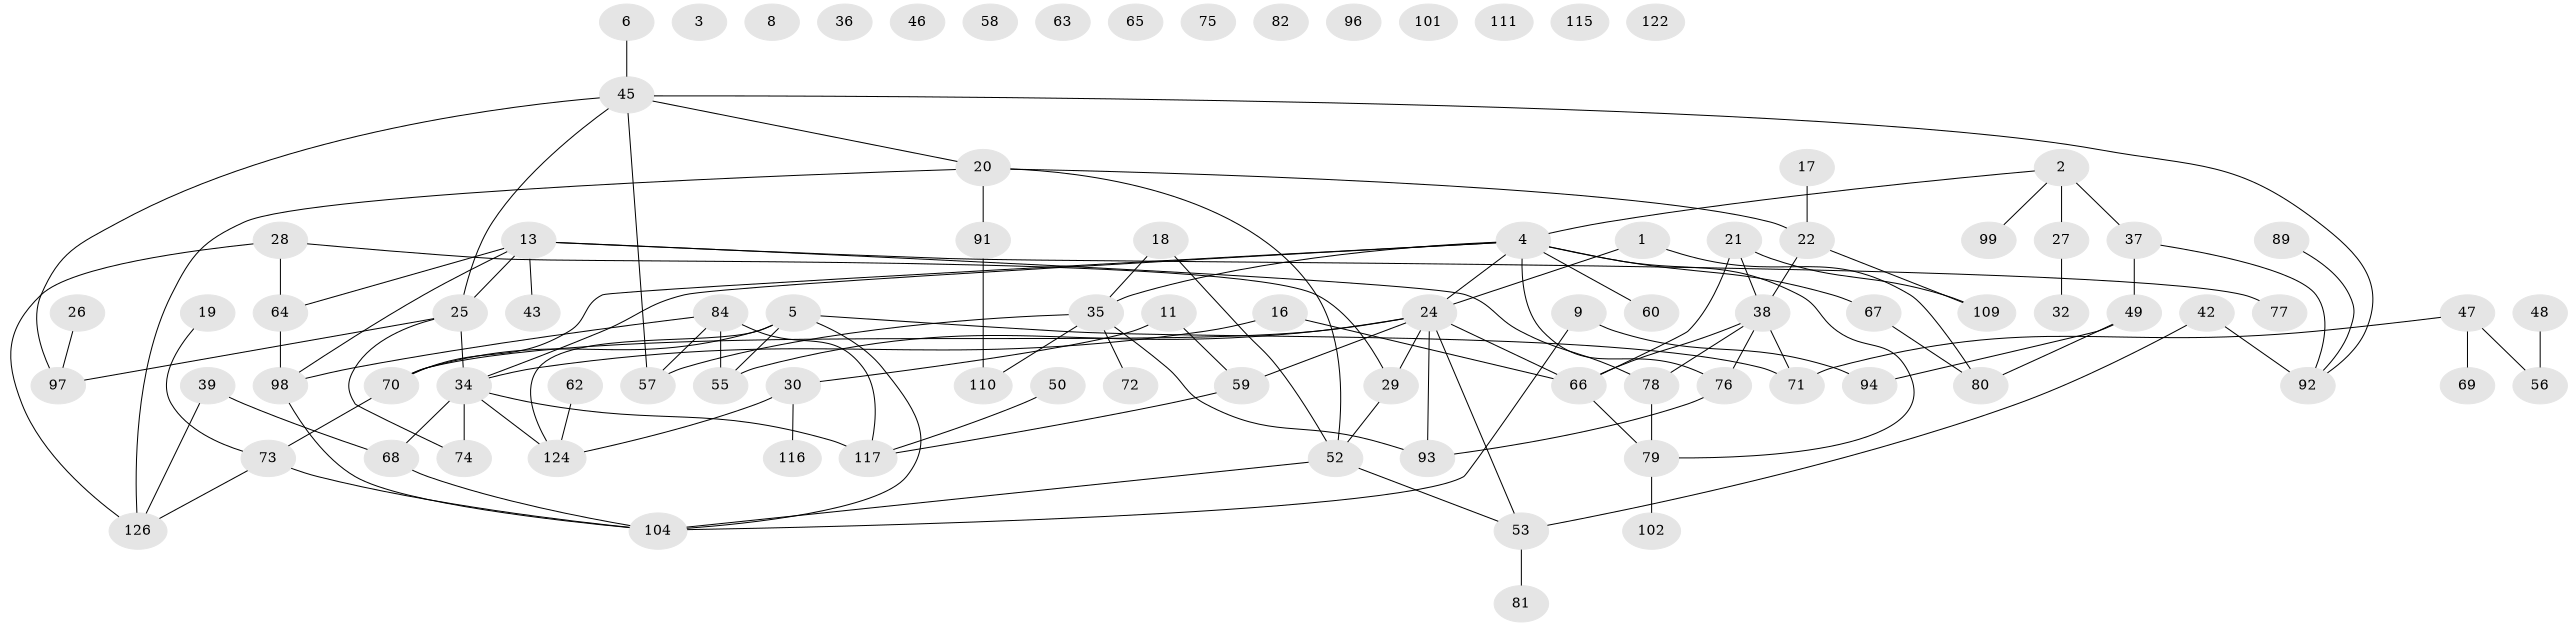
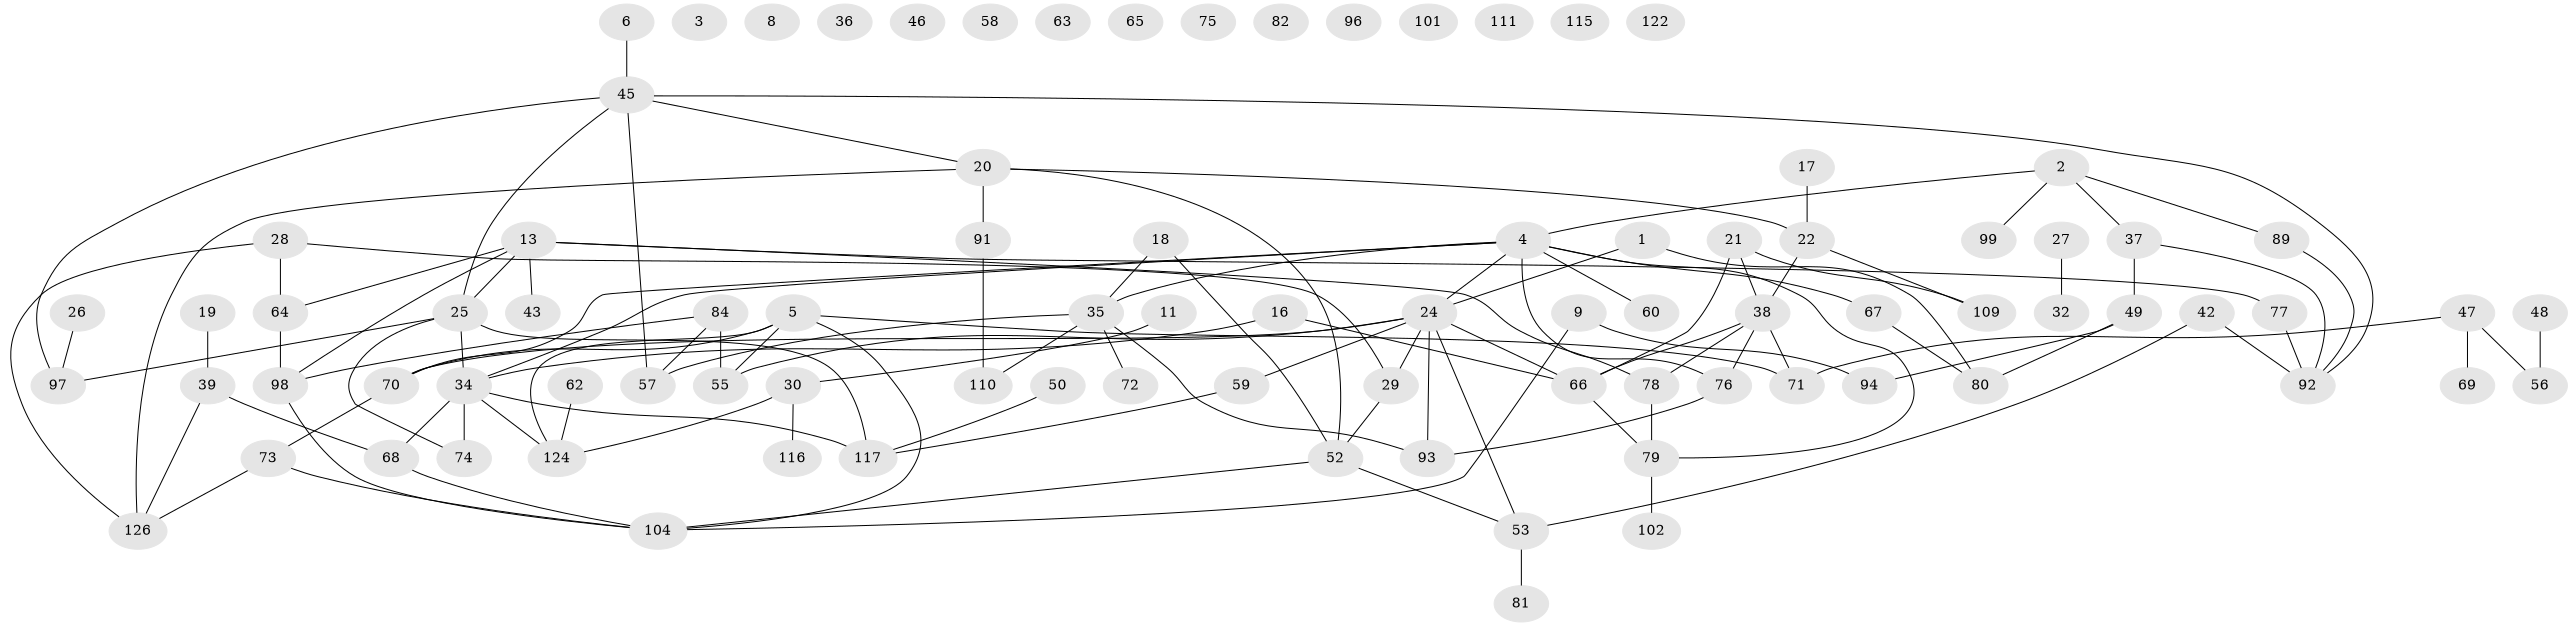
(2062, 204) -> (2172, 204)
(1205, 349) -> none
none -> (2294, 349)
(854, 358) -> (698, 341)
(173, 406) -> (208, 349)
